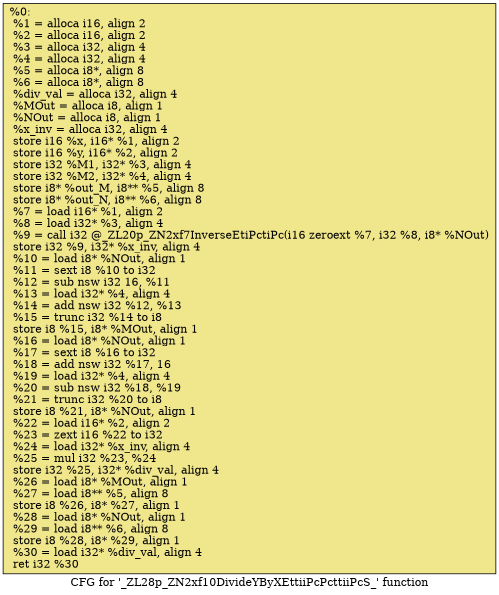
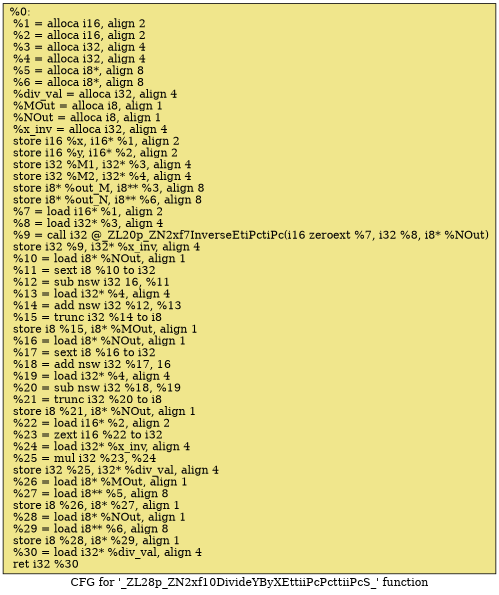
(107, 188) -> (107, 188)
